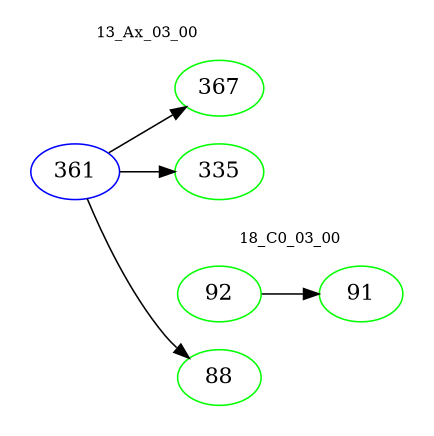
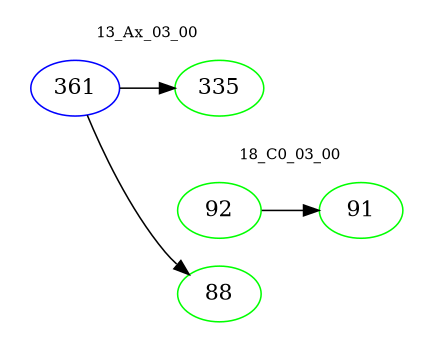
(219, 88) -> none
